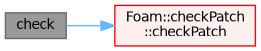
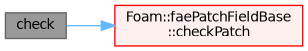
(185, 26) -> (209, 26)
